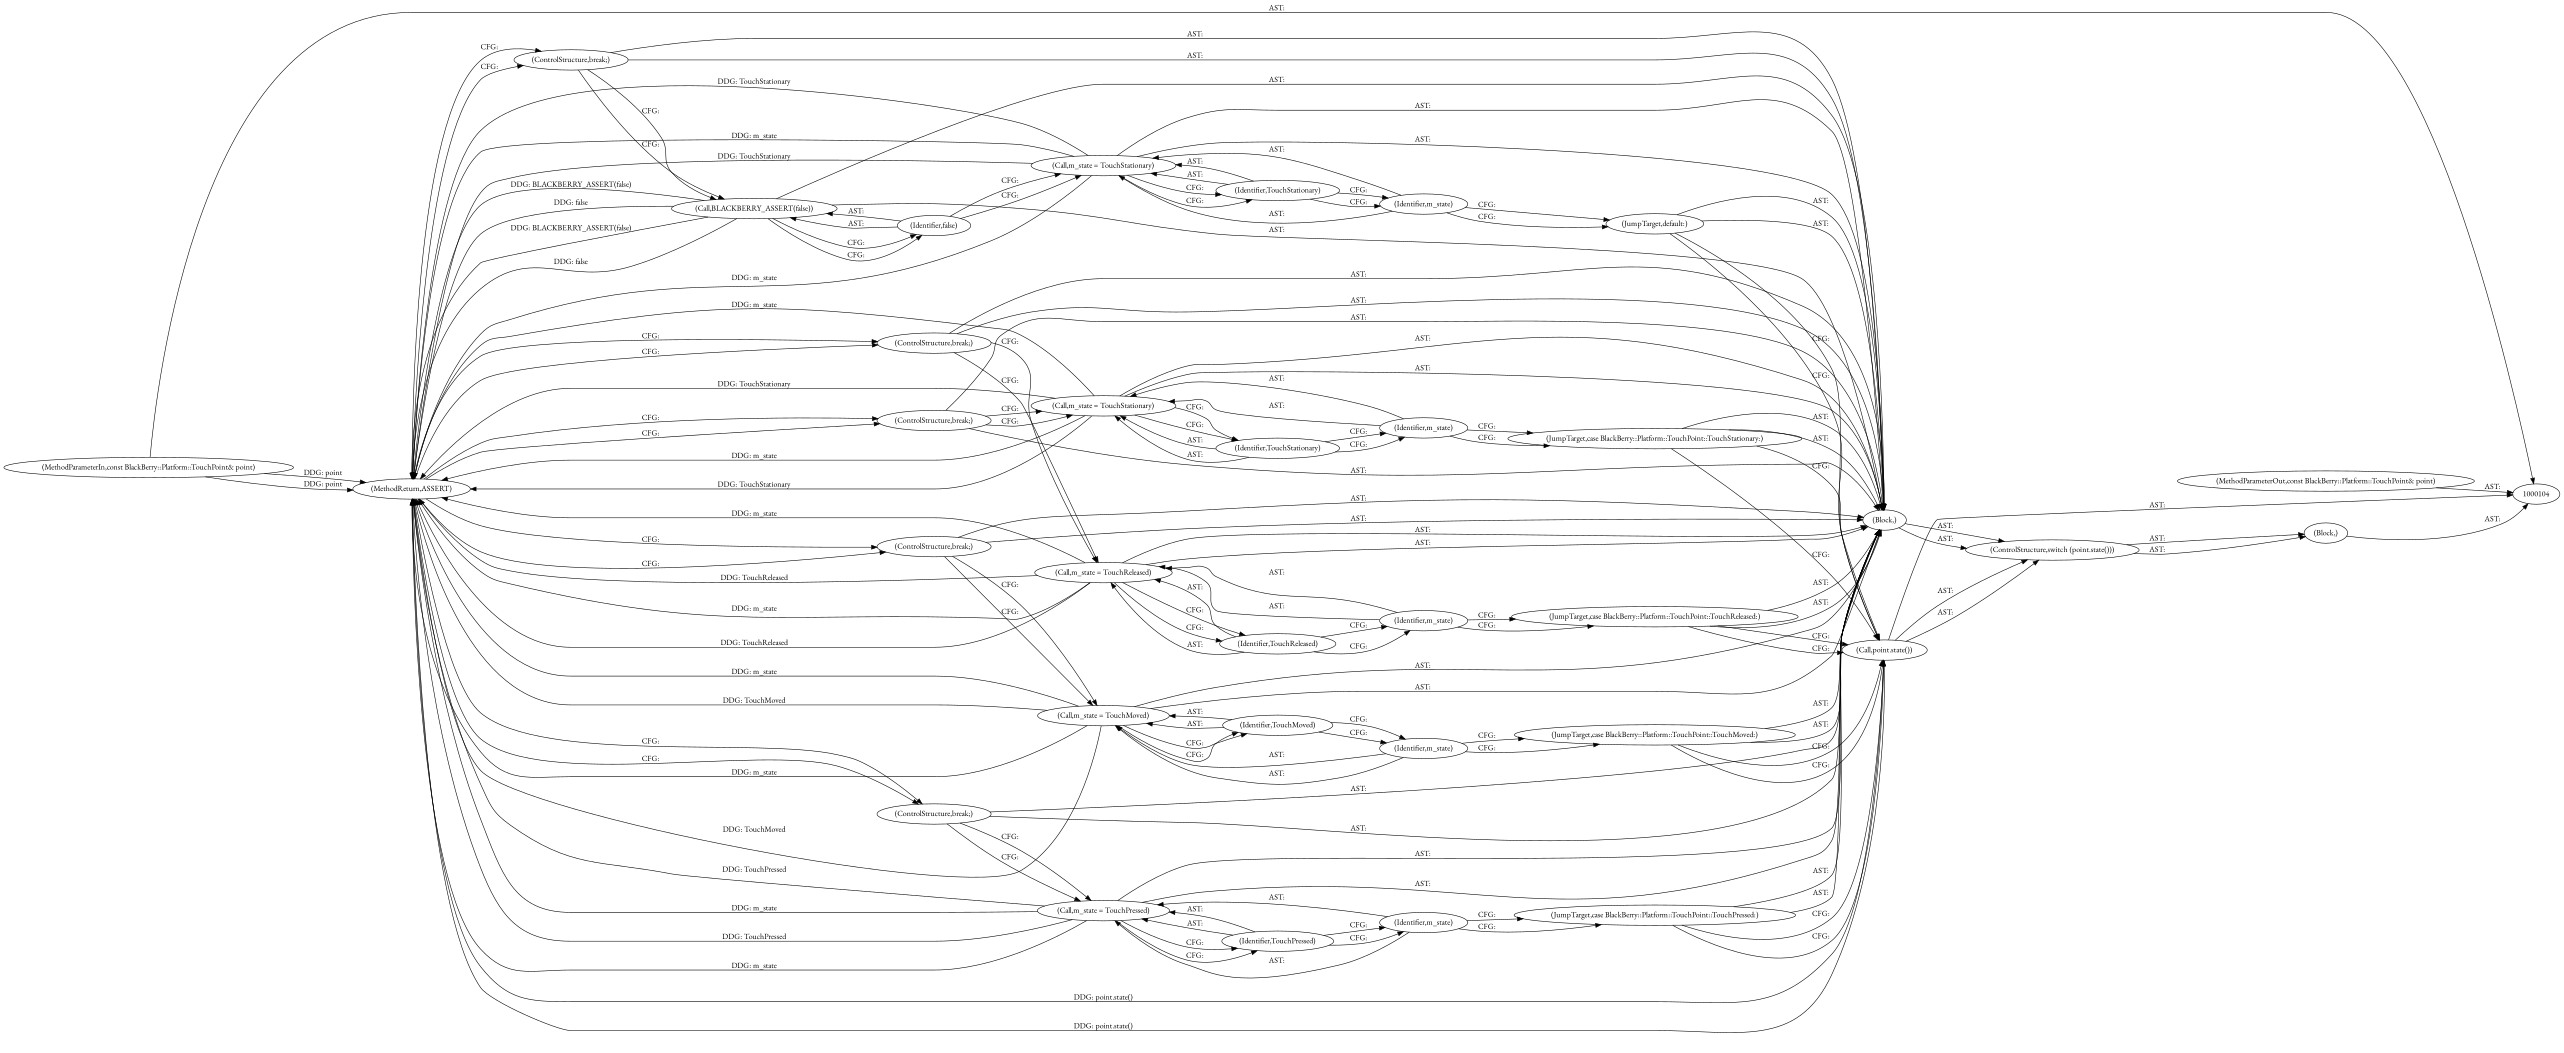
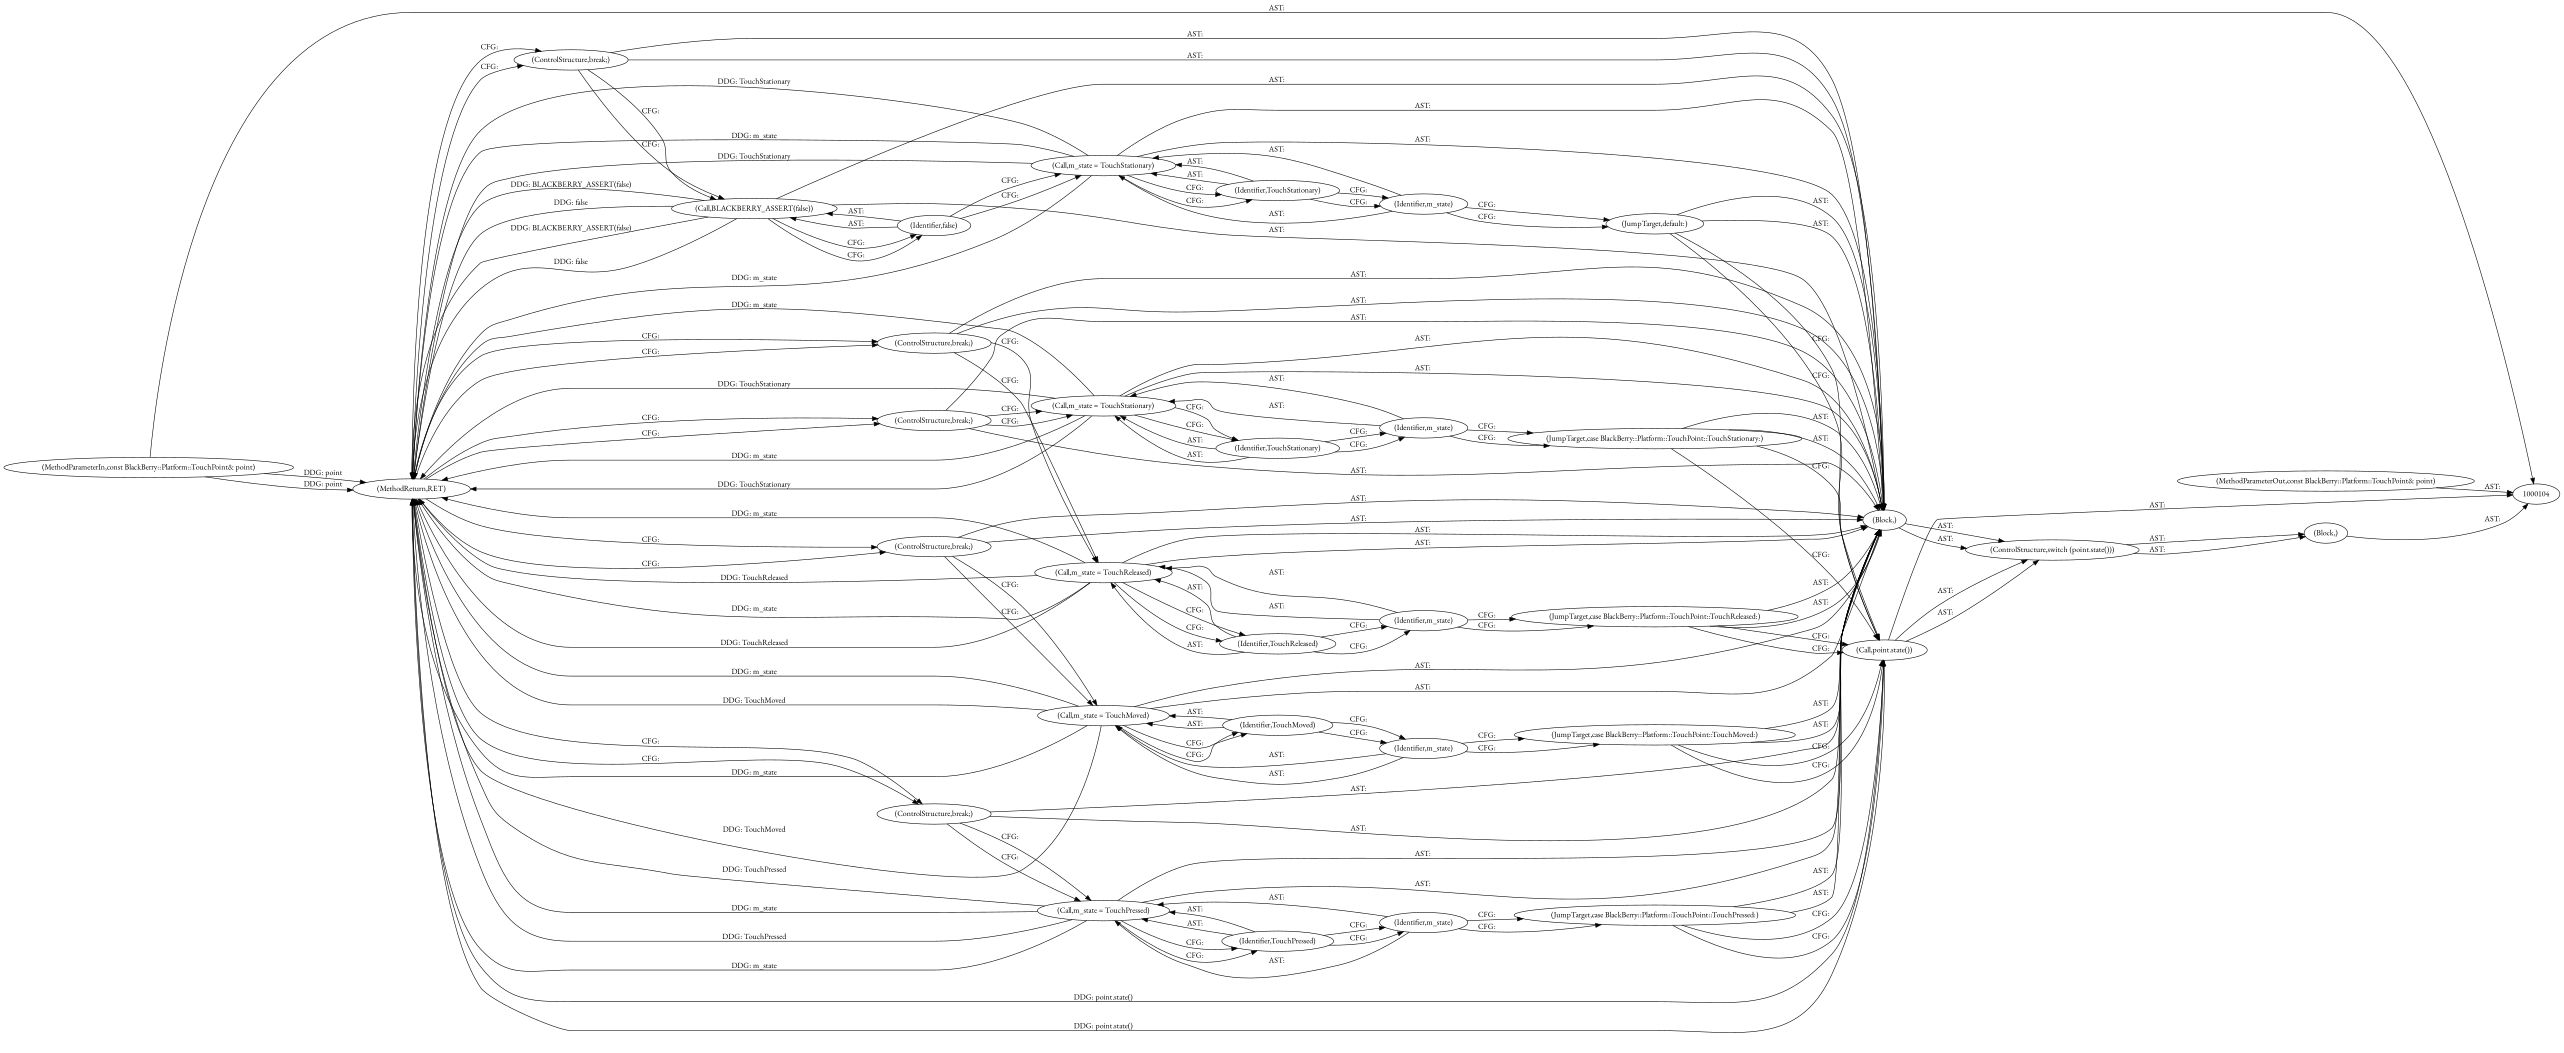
(412, 489) -> (412, 489)
